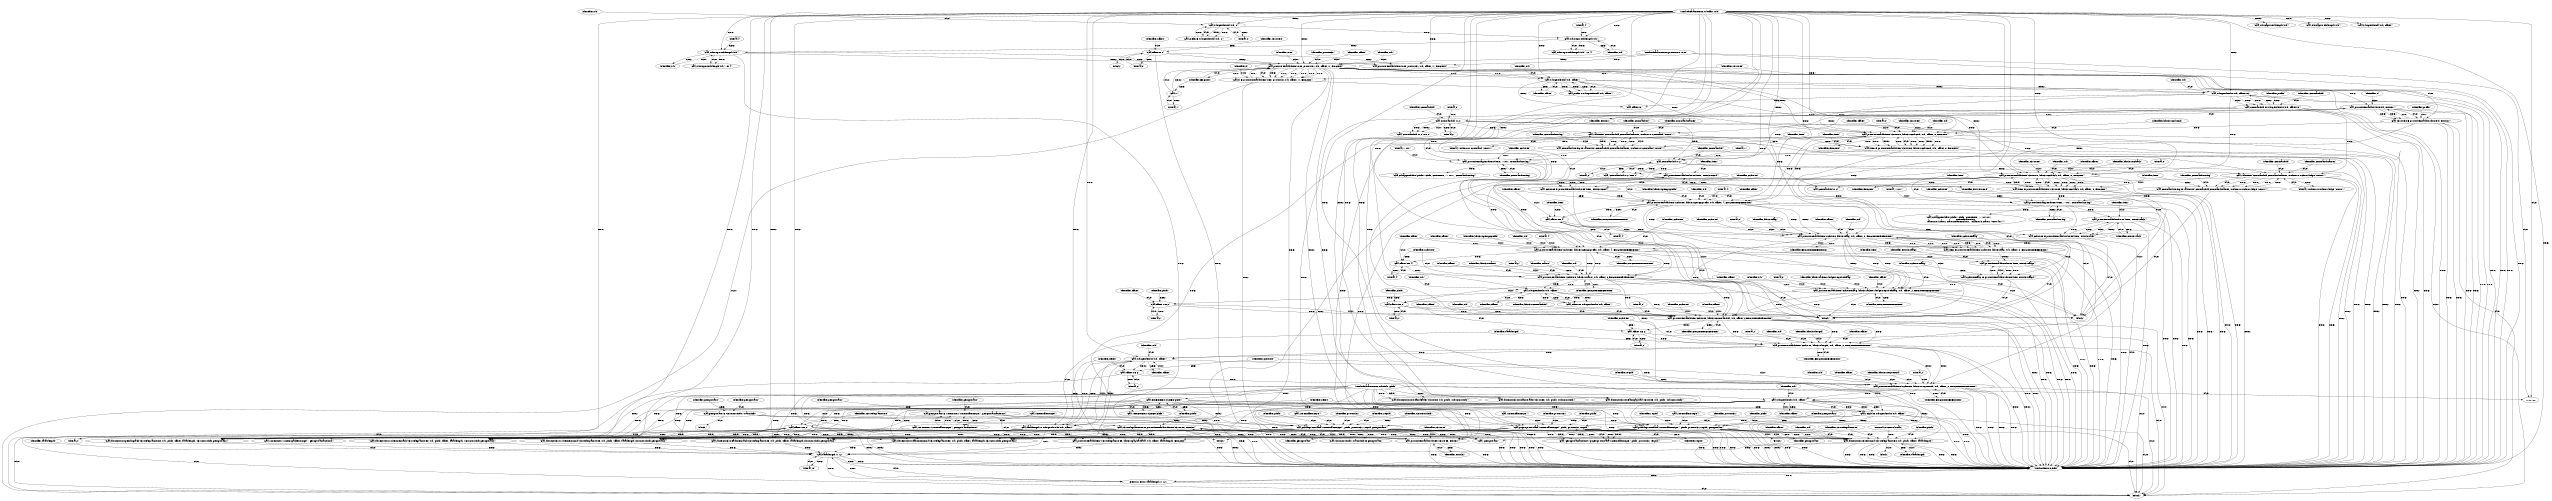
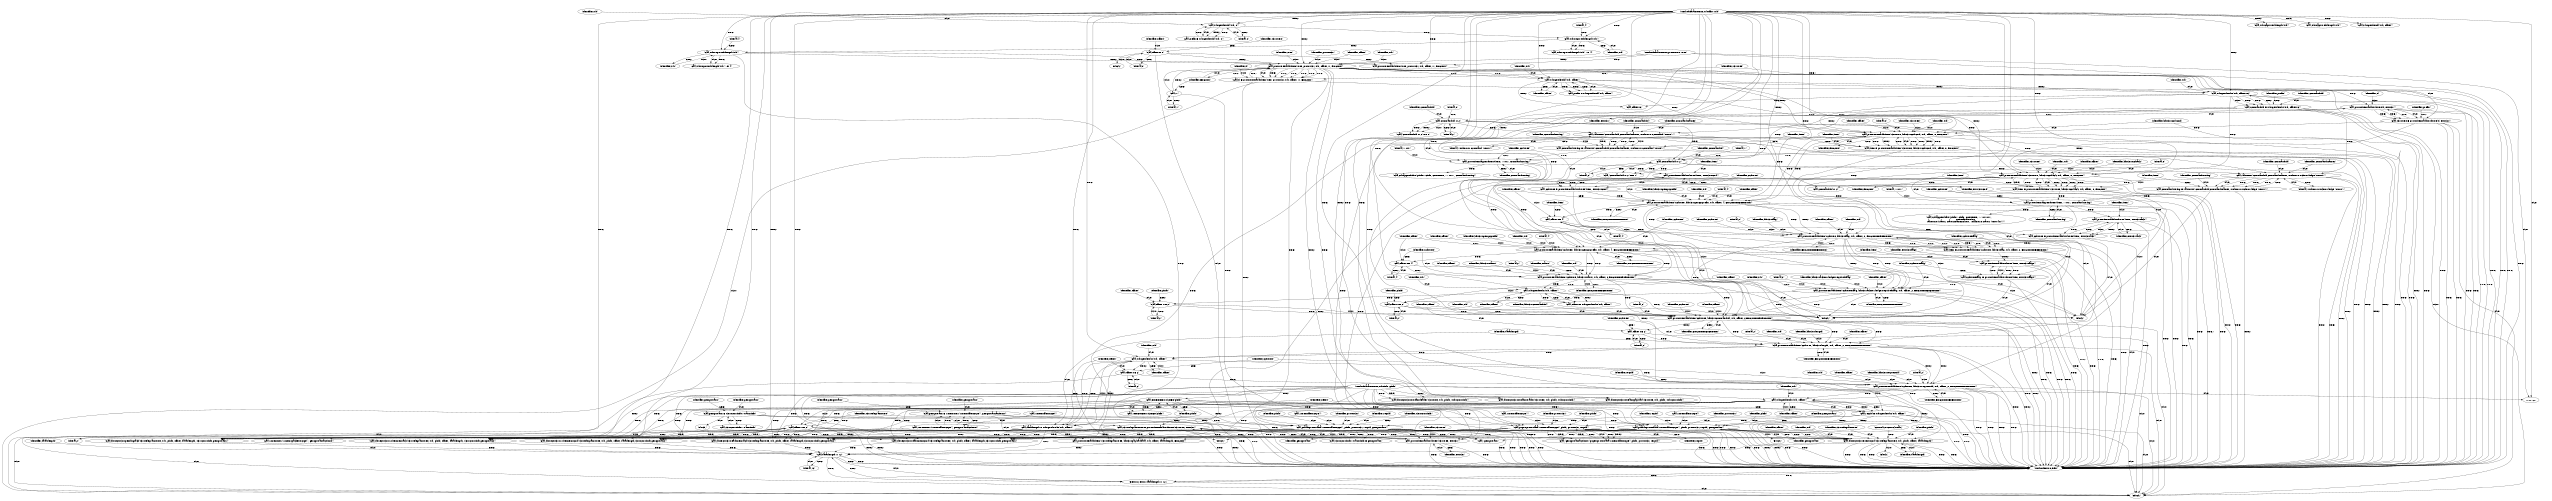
(2519, 107) -> (2412, 356)
(1571, 116) -> (1225, 351)
(1219, 263) -> (1219, 263)
none -> (738, 427)
